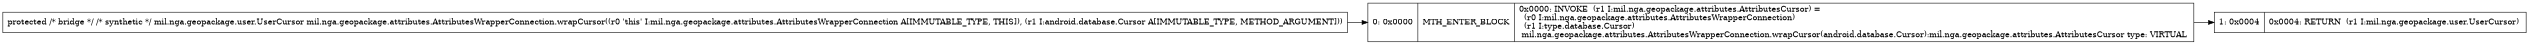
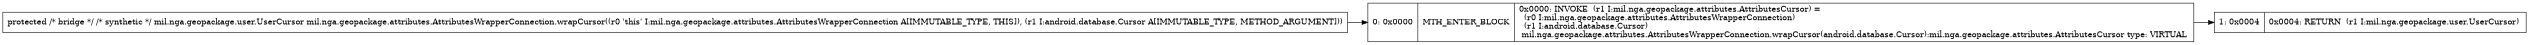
(1577, 26) -> (1583, 26)
